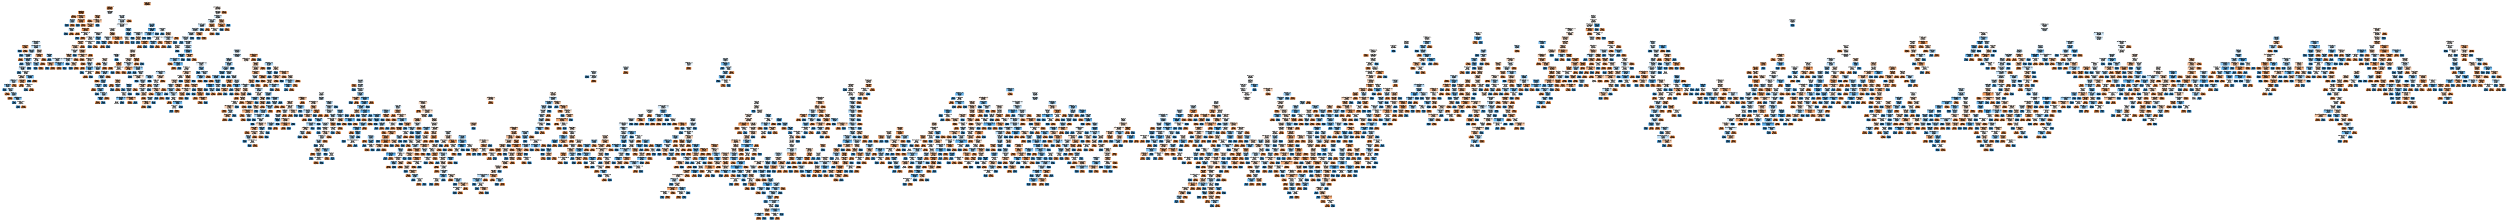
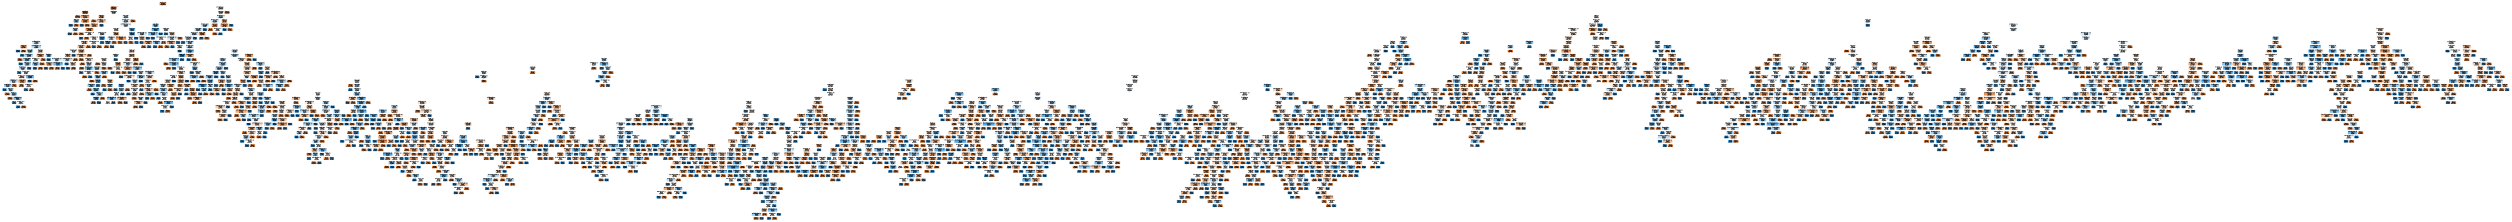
none -> (1994, 116)
